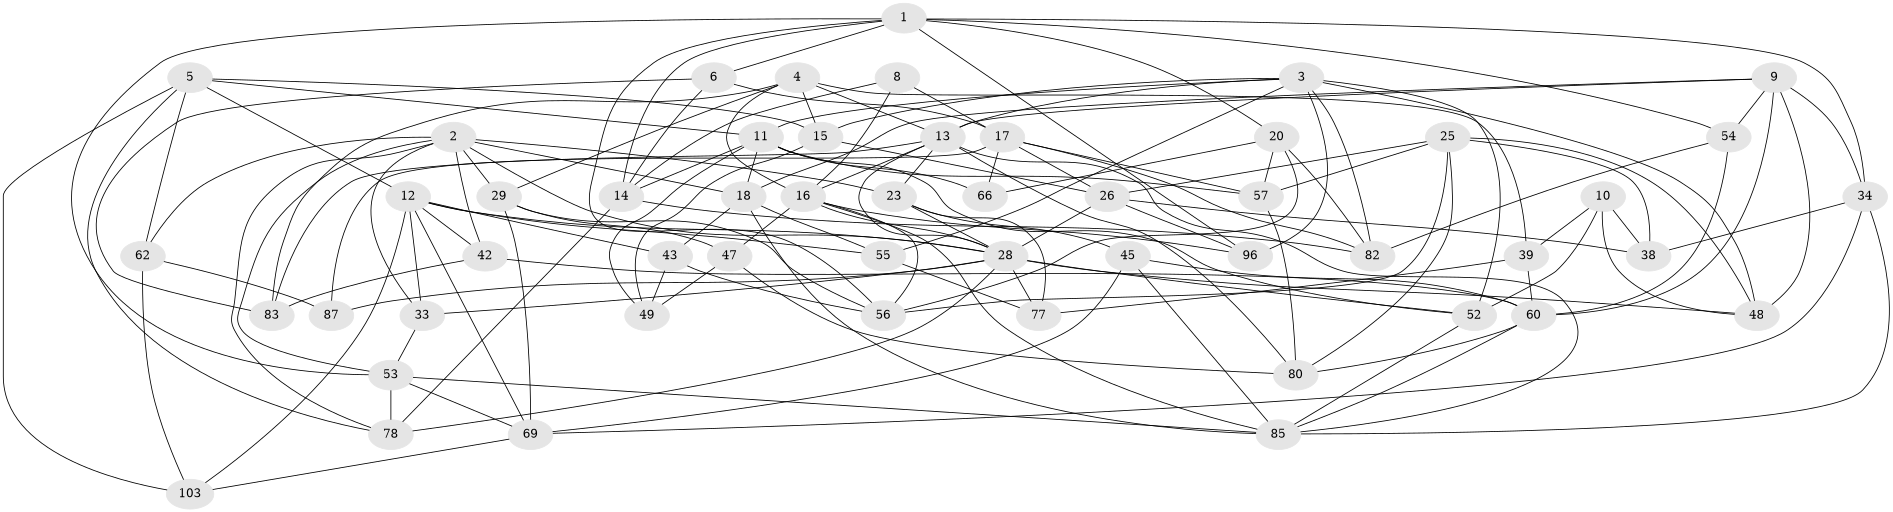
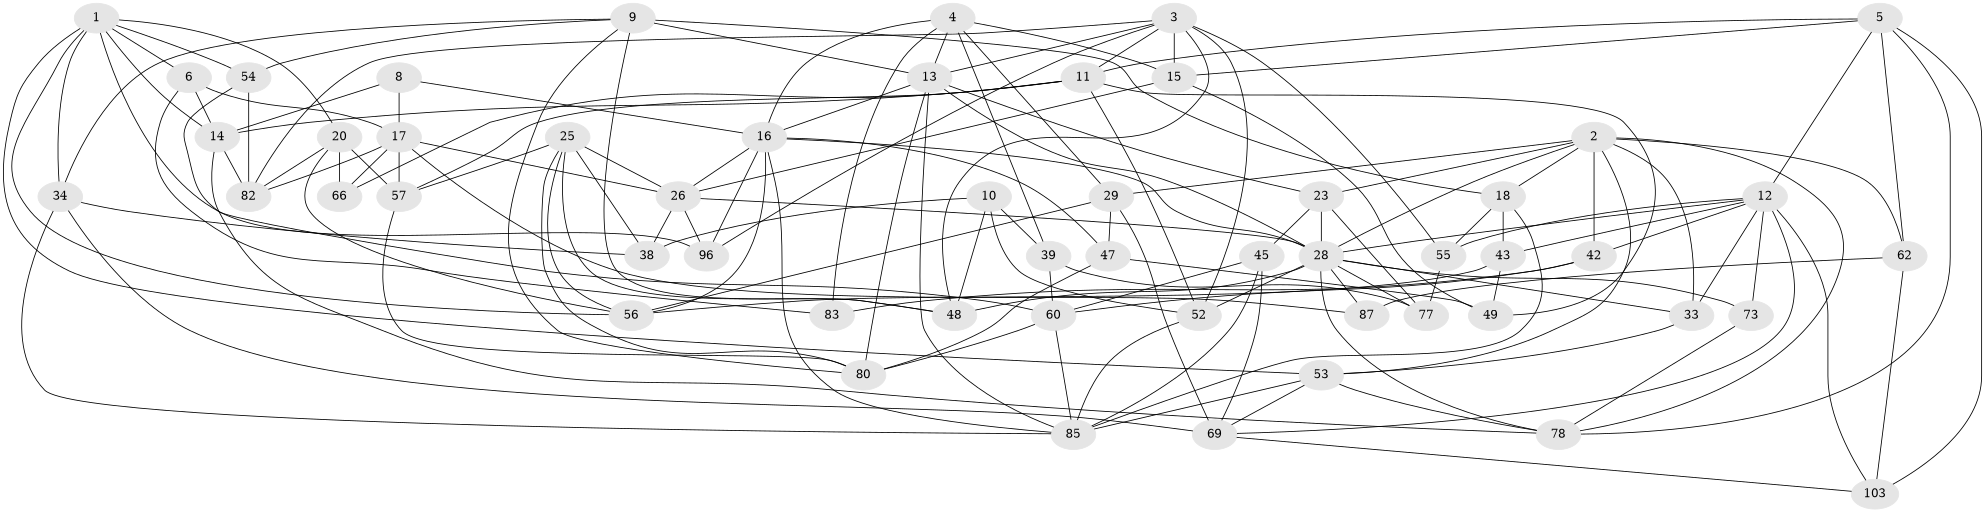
(564, 160) -> none
none -> (721, 167)
(750, 174) -> none
(1716, 255) -> (546, 319)
none -> (1751, 316)
